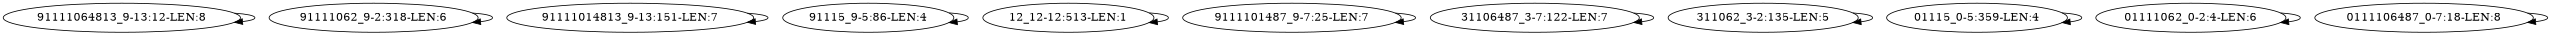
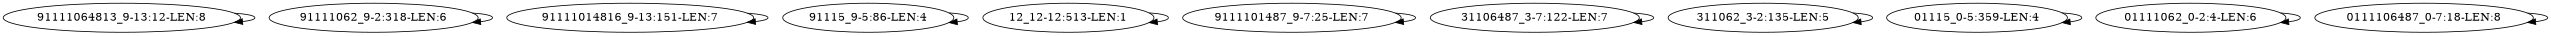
(630, 18) -> (630, 18)
